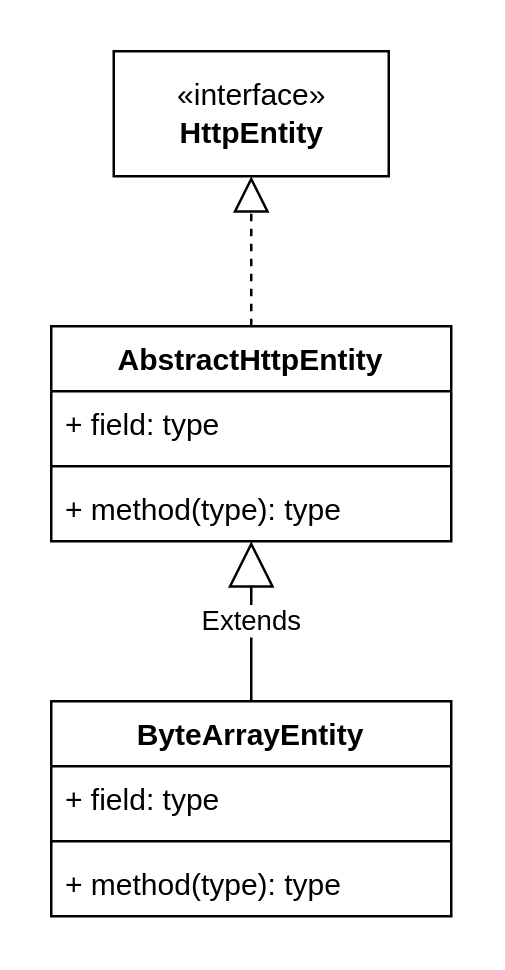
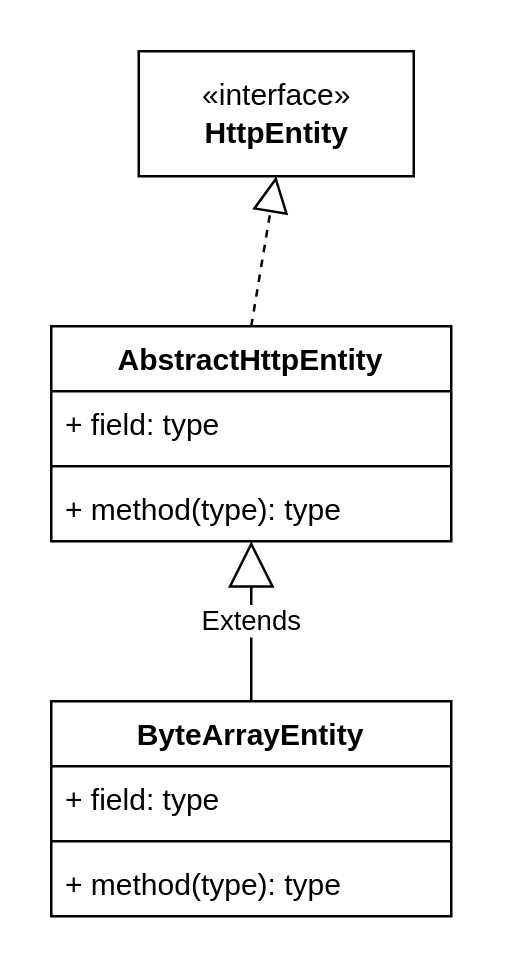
(251, 114) -> (276, 114)
